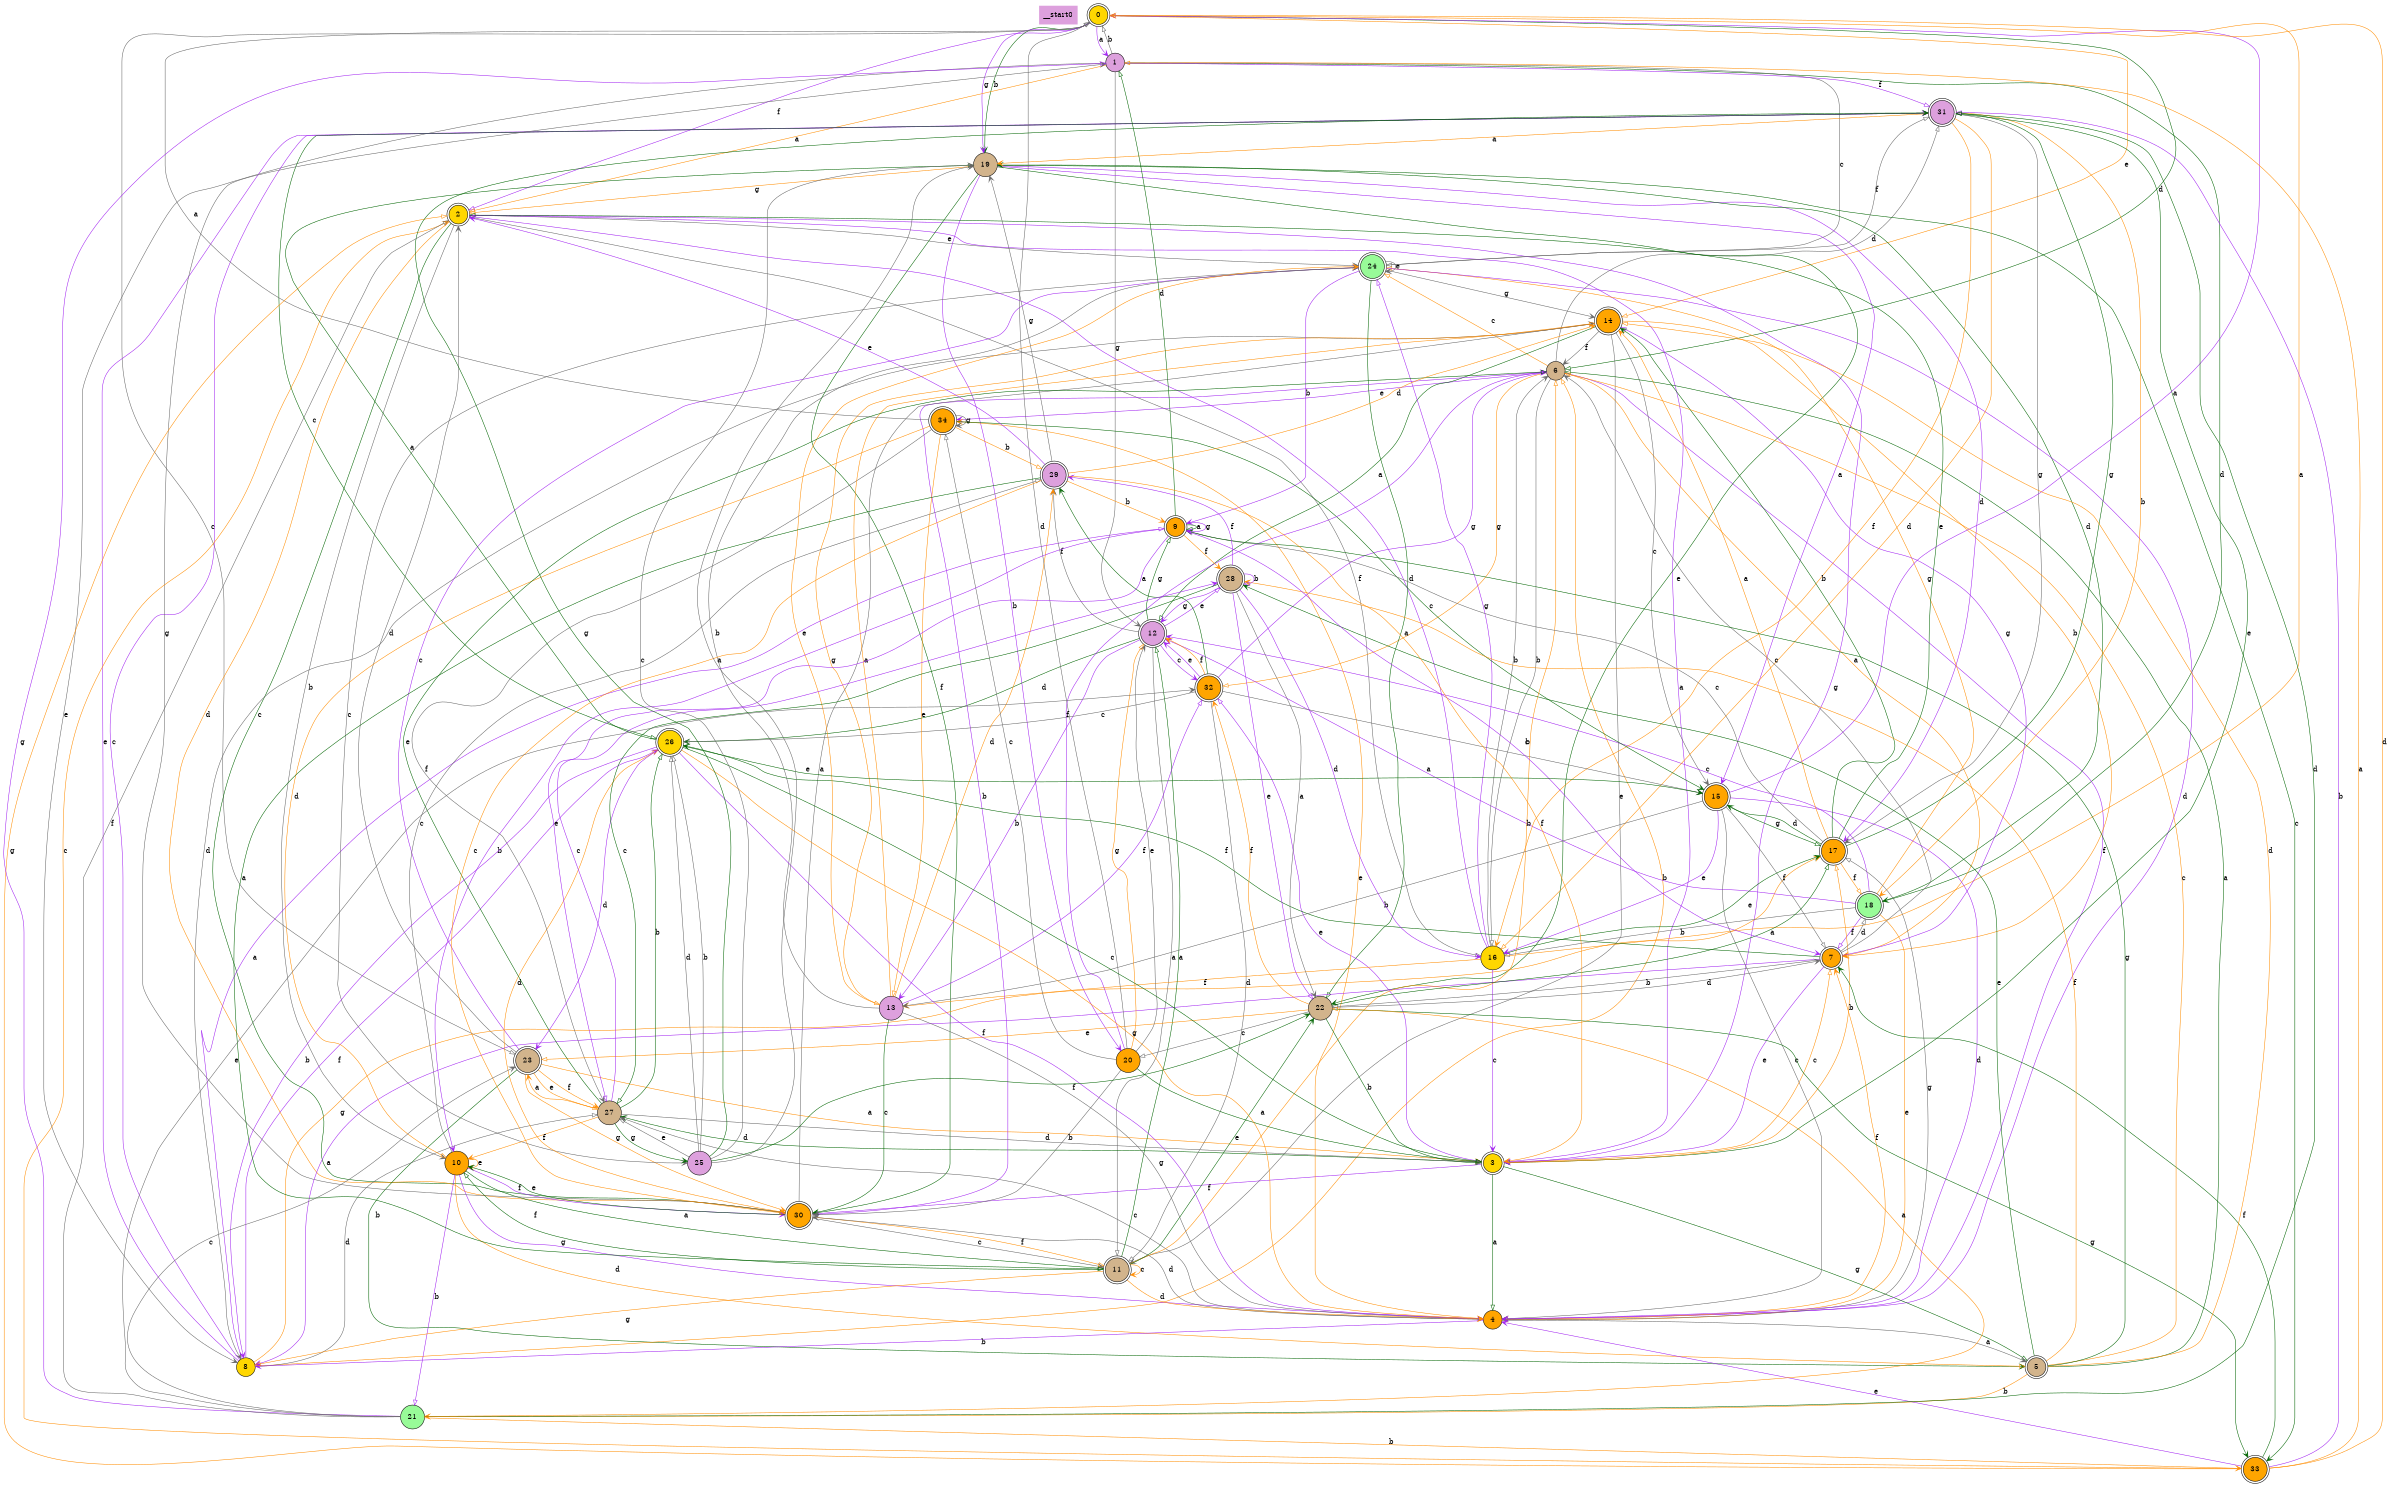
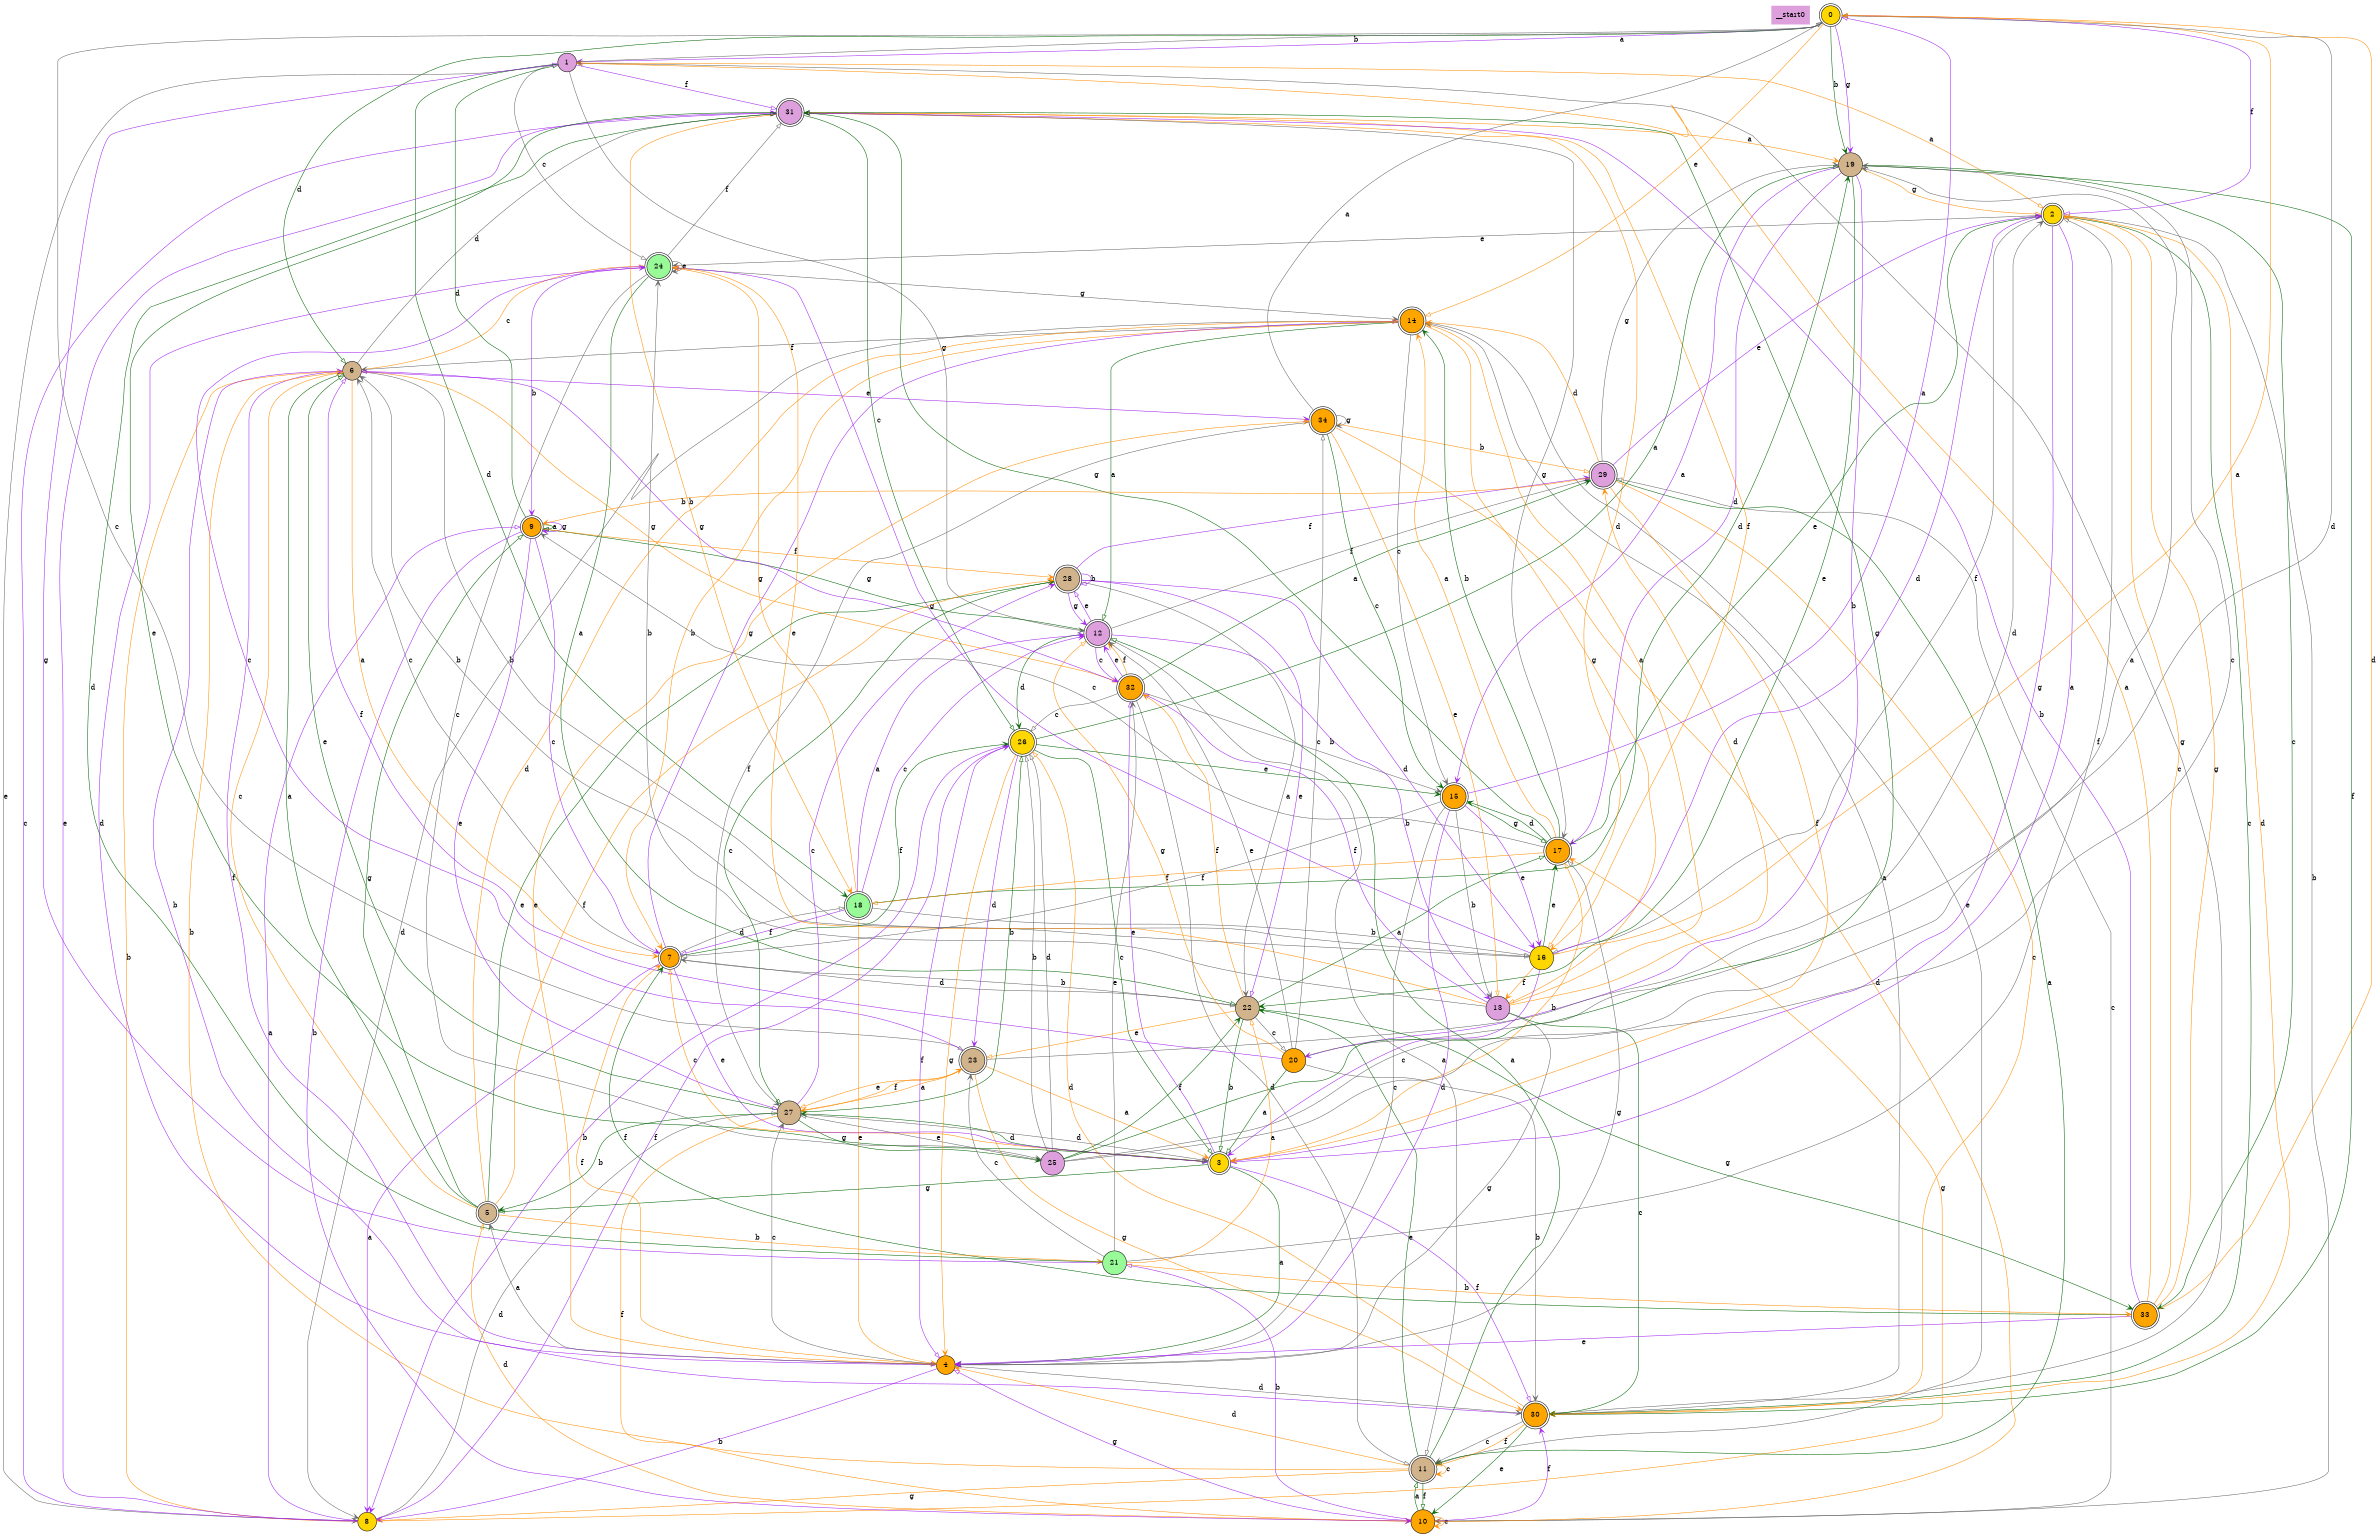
(1039, 1354) -> (625, 1128)
